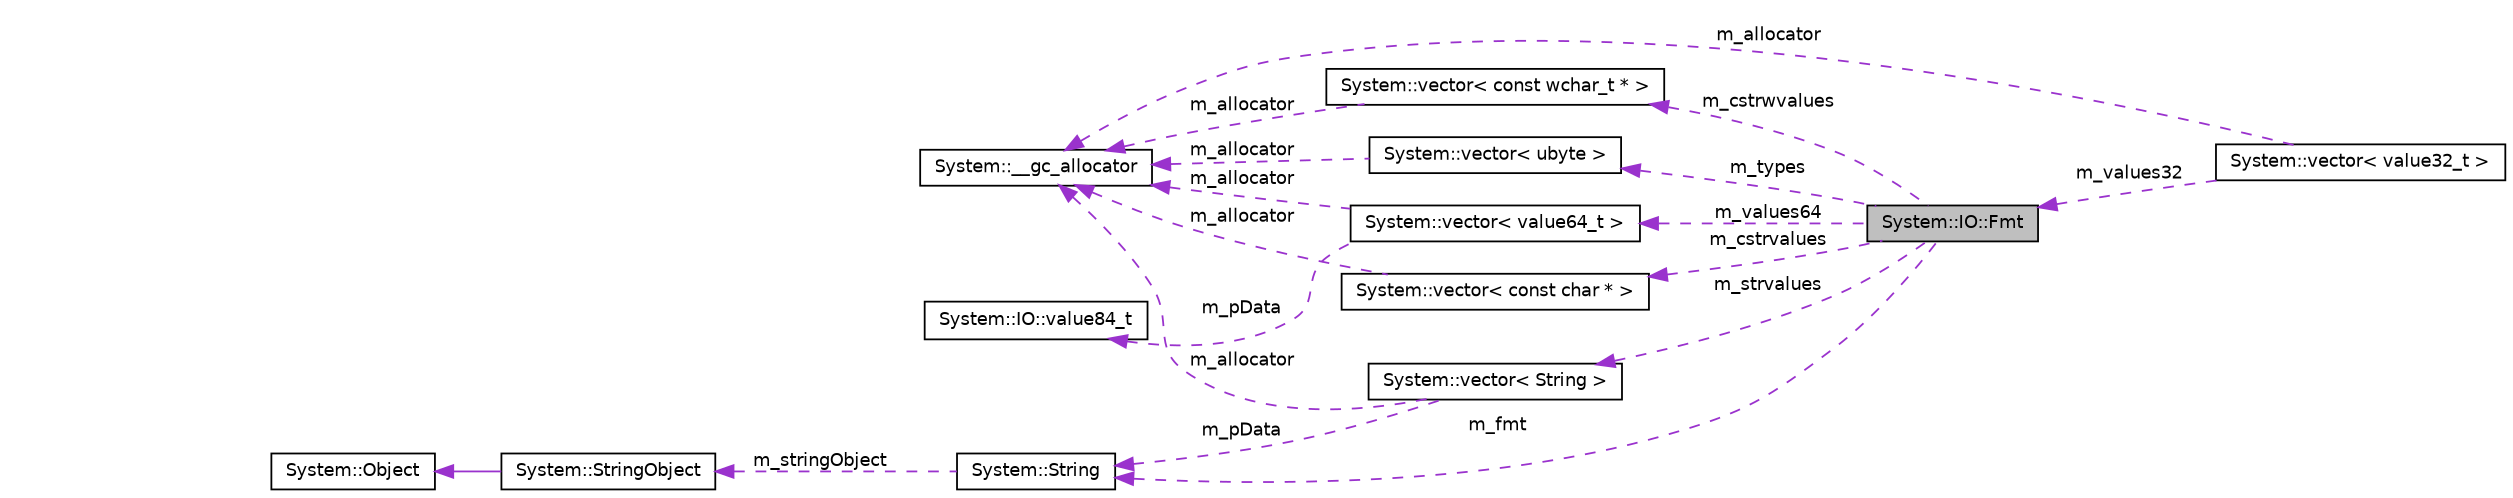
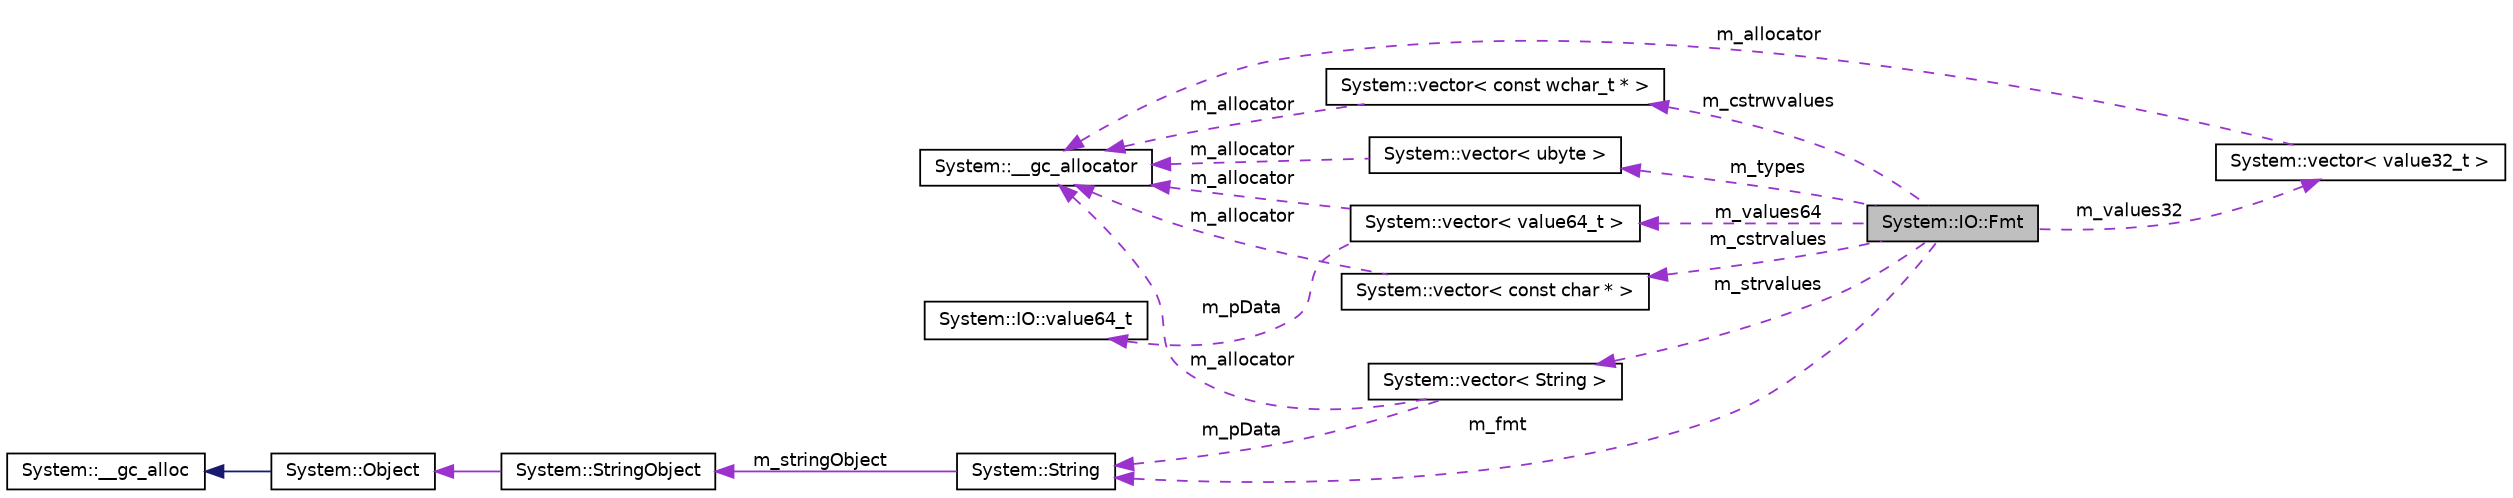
(2140, 191) -> (2173, 223)
(1036, 320) -> (1036, 320)
none -> (106, 471)
(845, 471) -> (845, 471)
